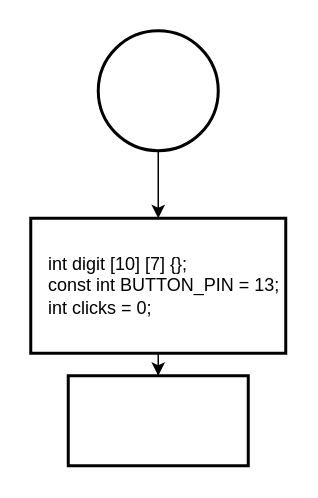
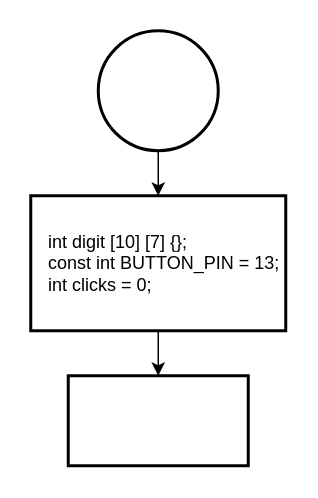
(158, 286) -> (158, 263)
